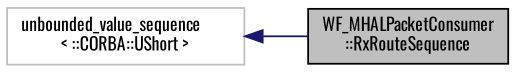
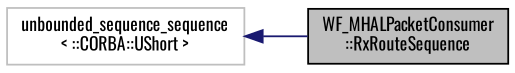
(126, 36) -> (126, 36)
